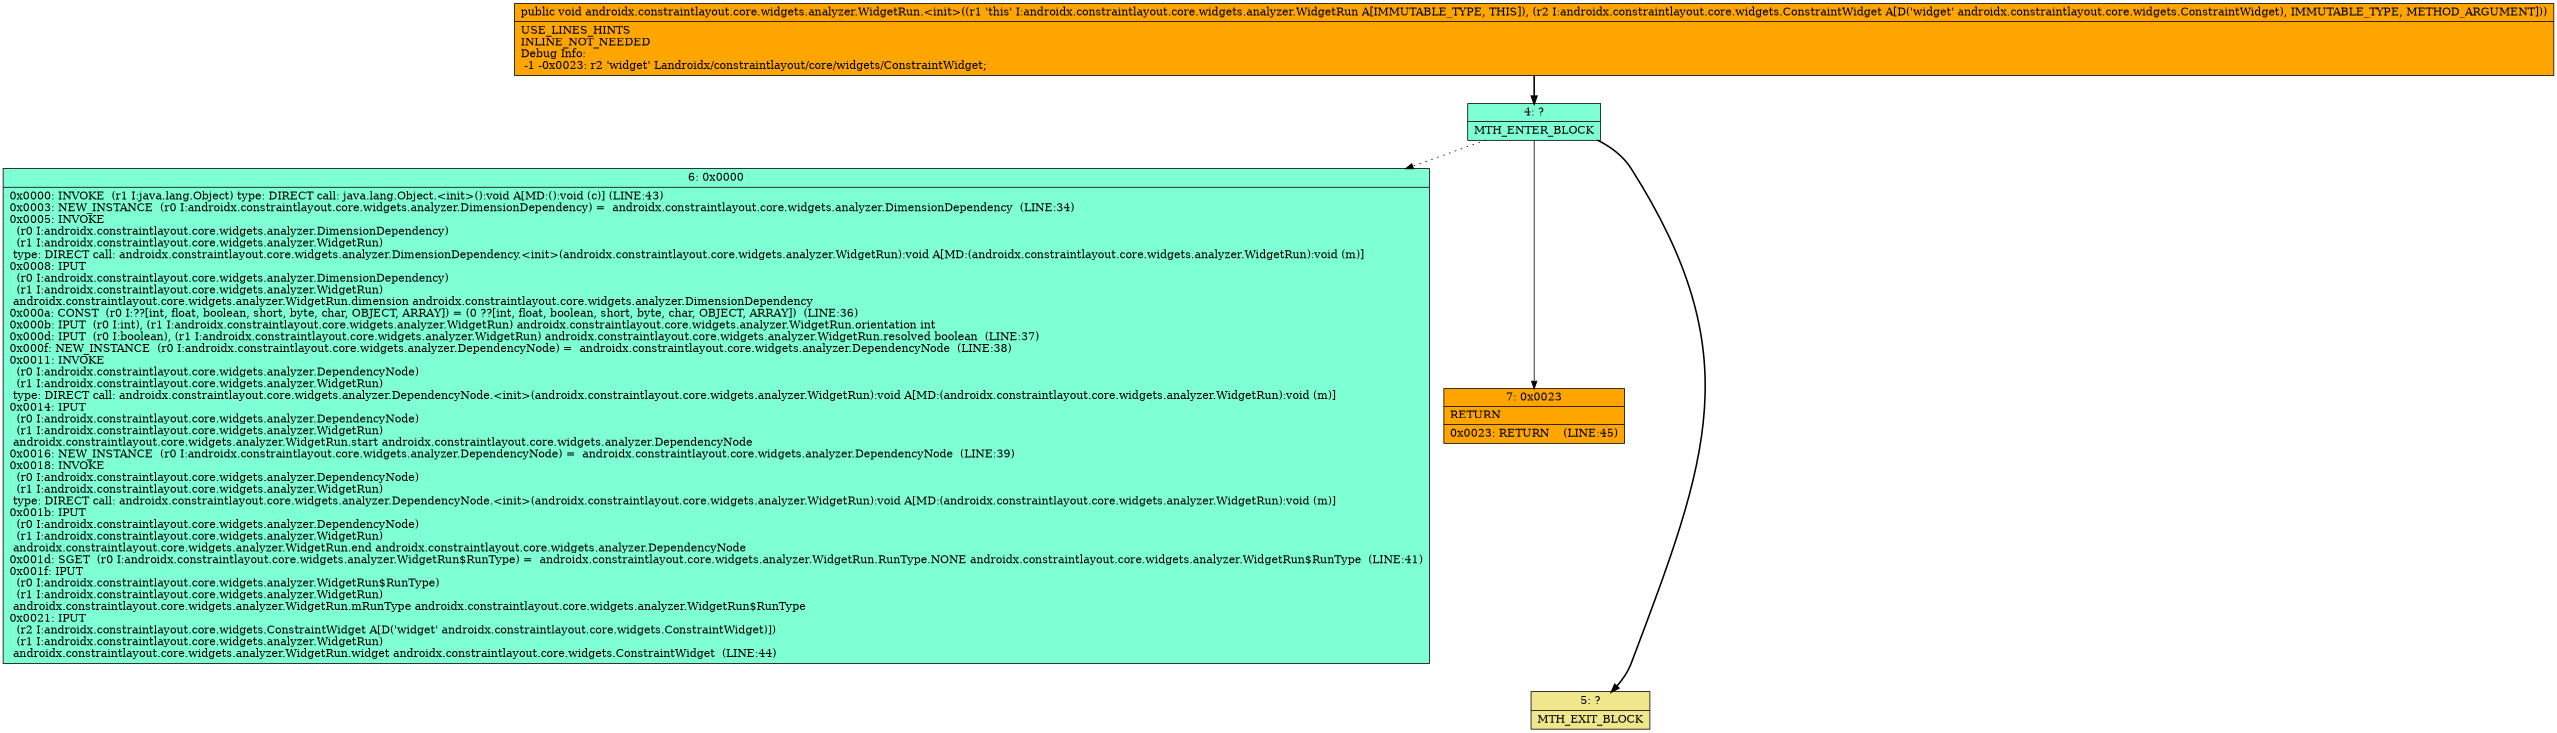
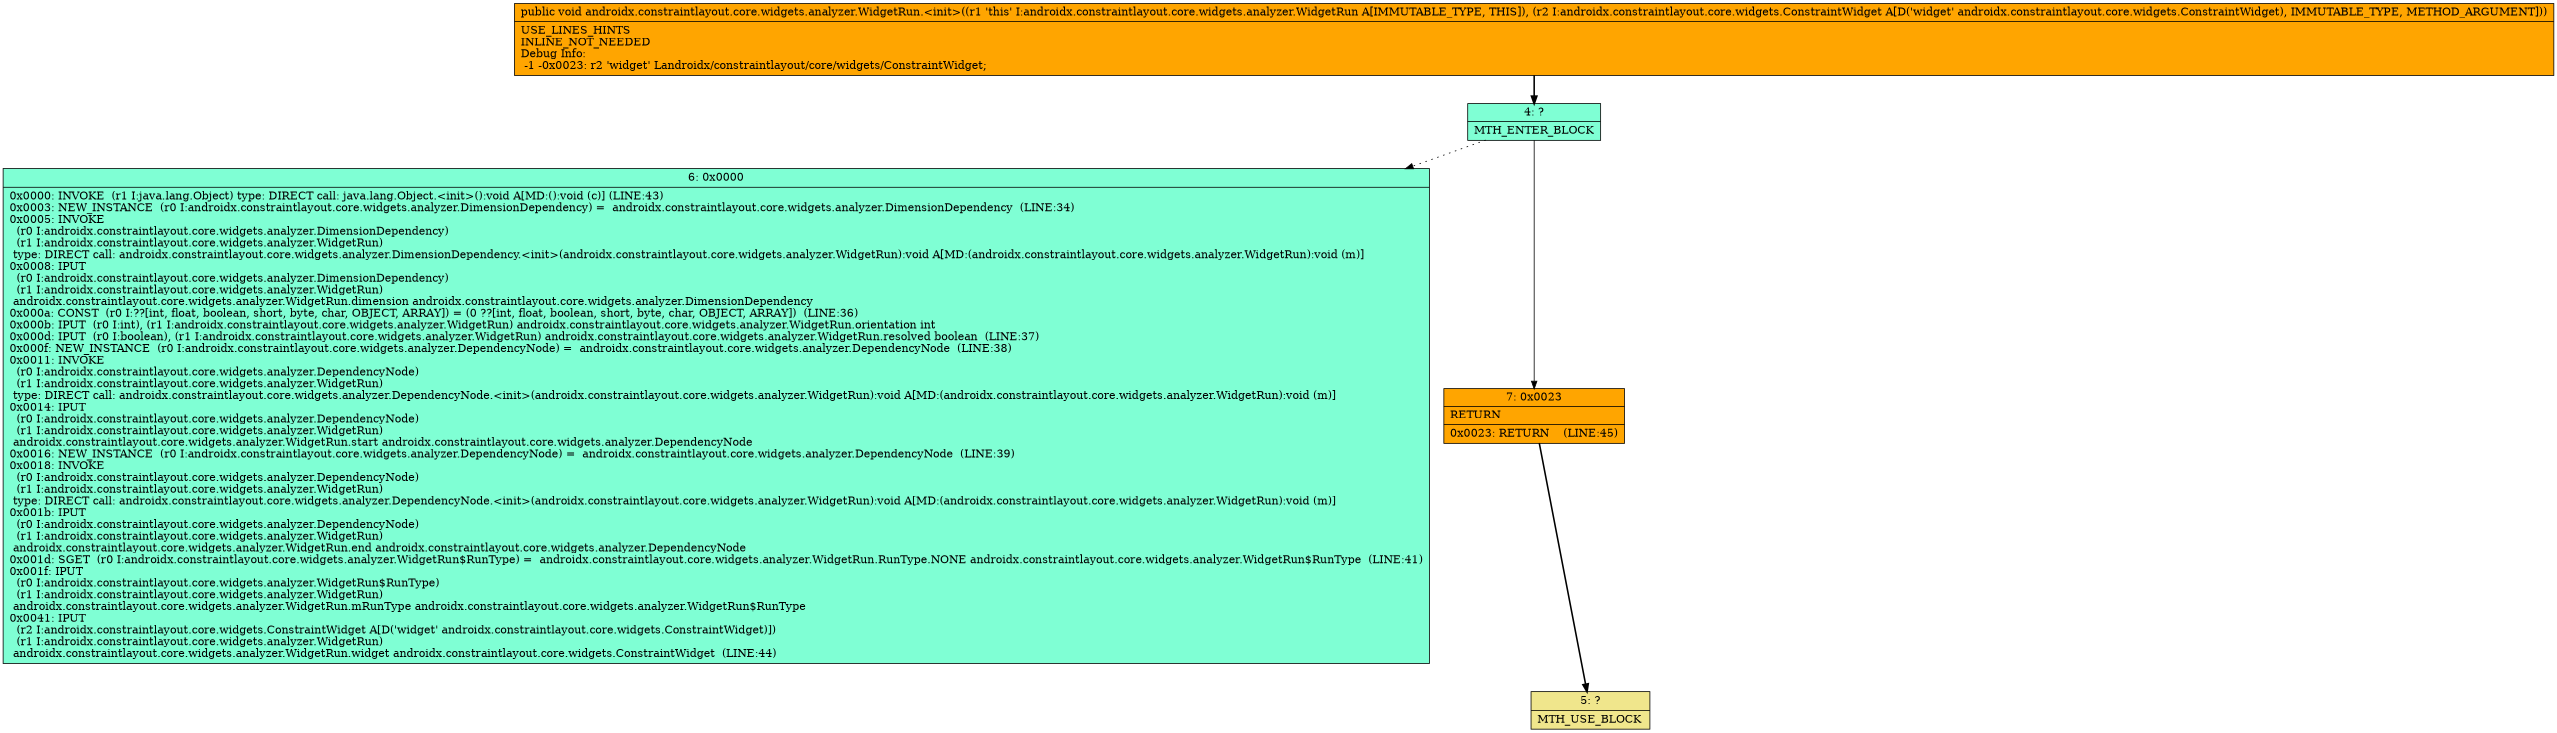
(1704, 405) -> (1562, 564)
(51, 619) -> (51, 619)
(1590, 719) -> (1589, 719)
